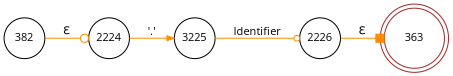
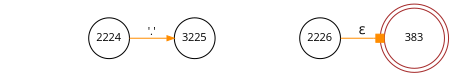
(24, 38) -> none
(254, 38) -> none
(414, 38) -> (414, 38)
